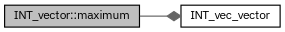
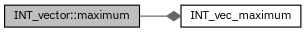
(231, 16) -> (241, 16)
